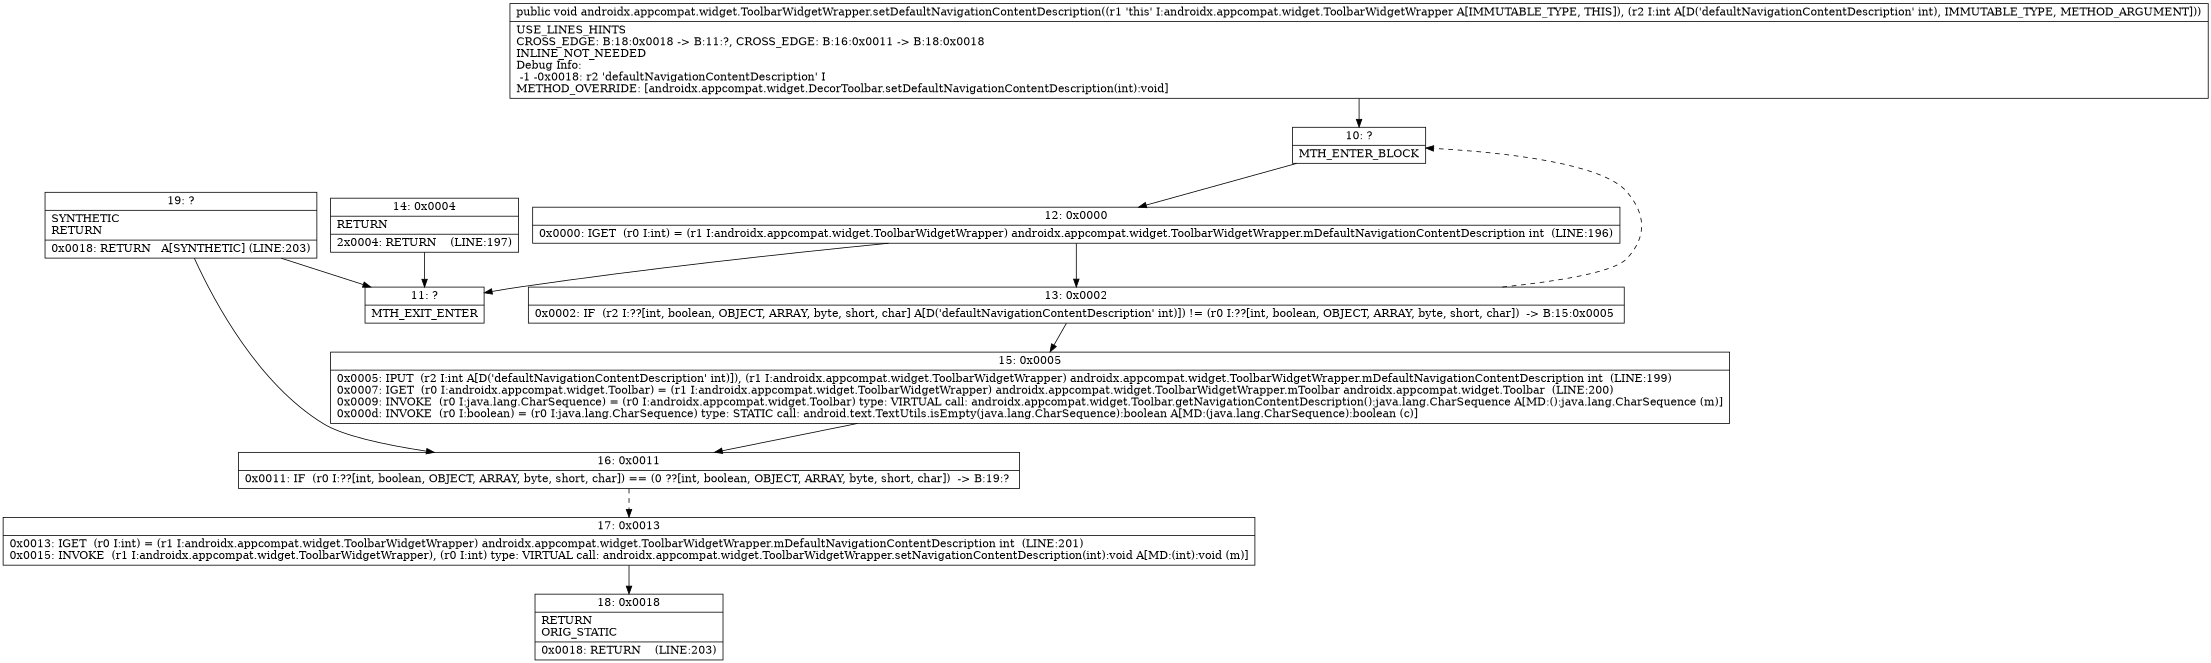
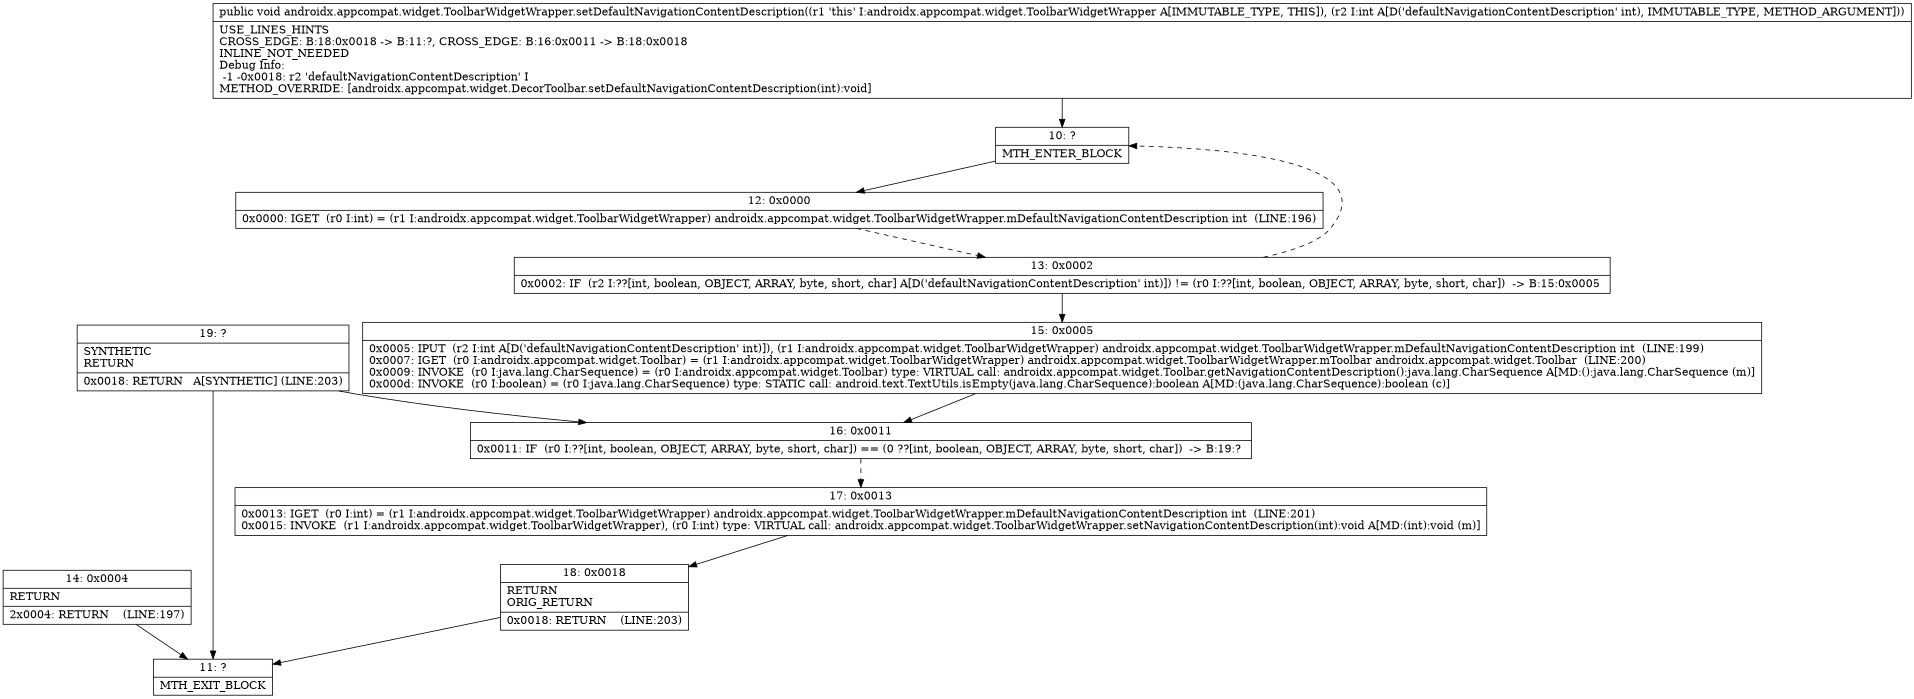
(1076, 261) -> (917, 242)
(690, 265) -> (390, 640)
(425, 314) -> (213, 686)
(579, 633) -> (550, 603)
